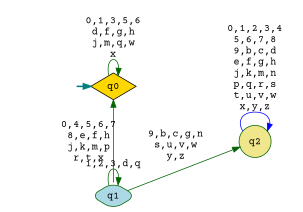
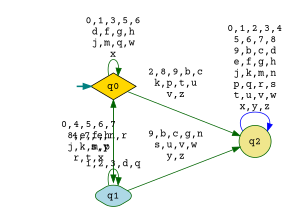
none -> (180, 112)
none -> (113, 137)
